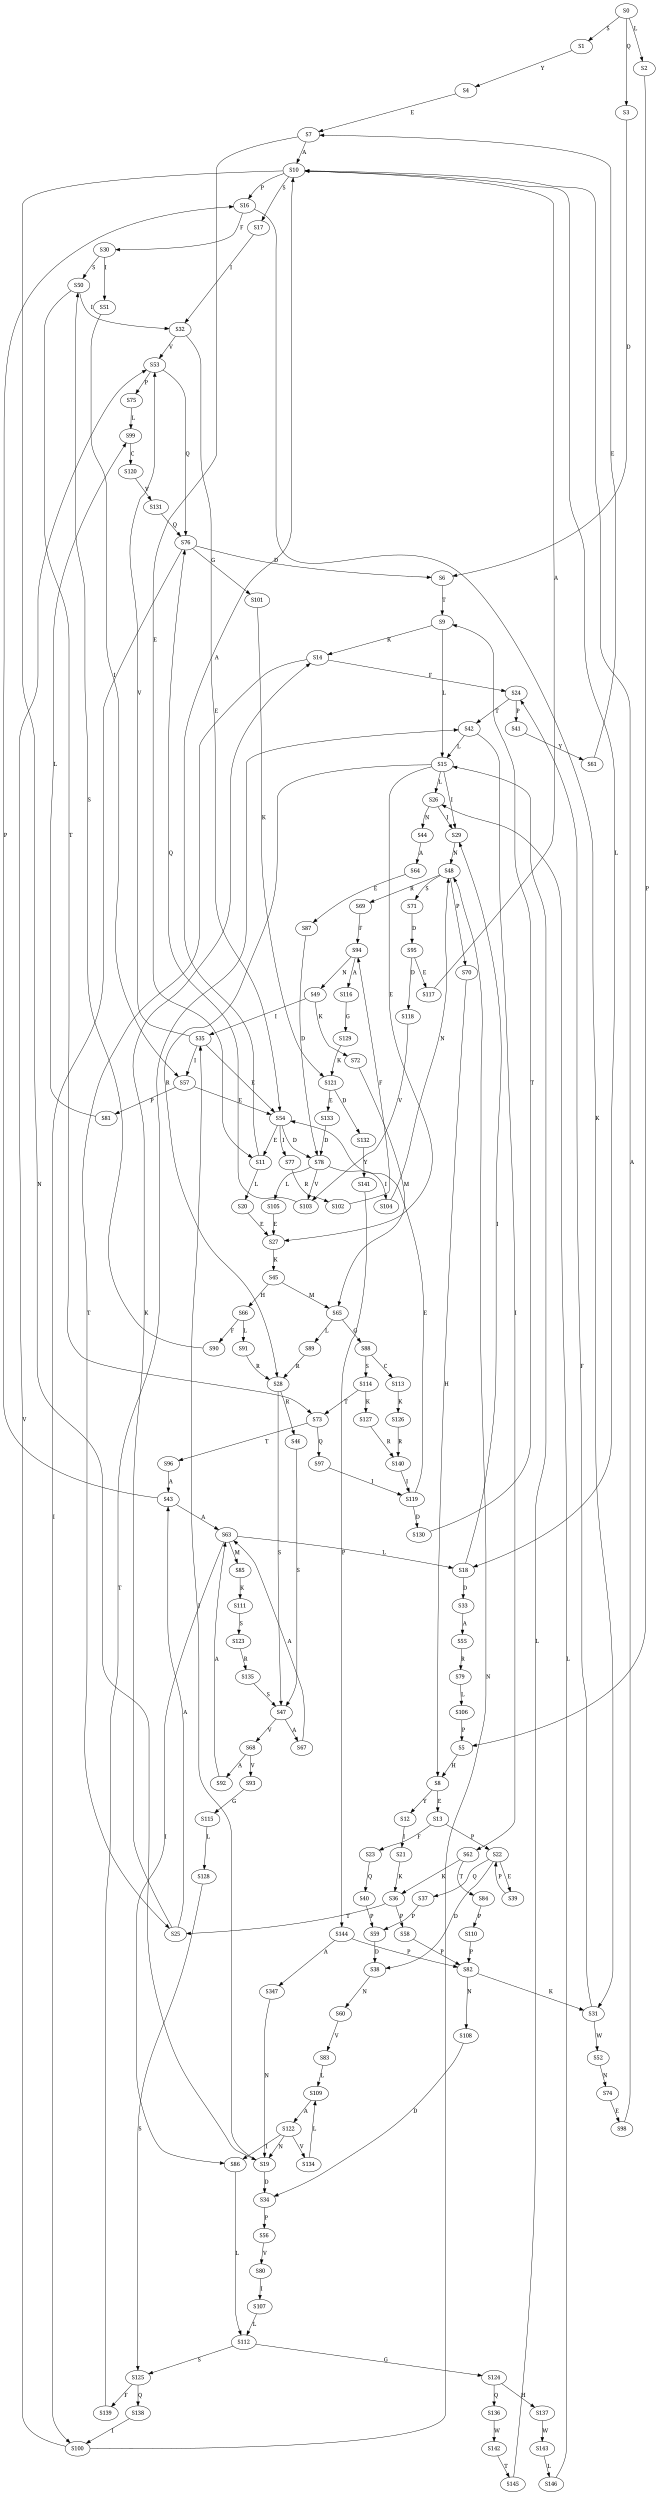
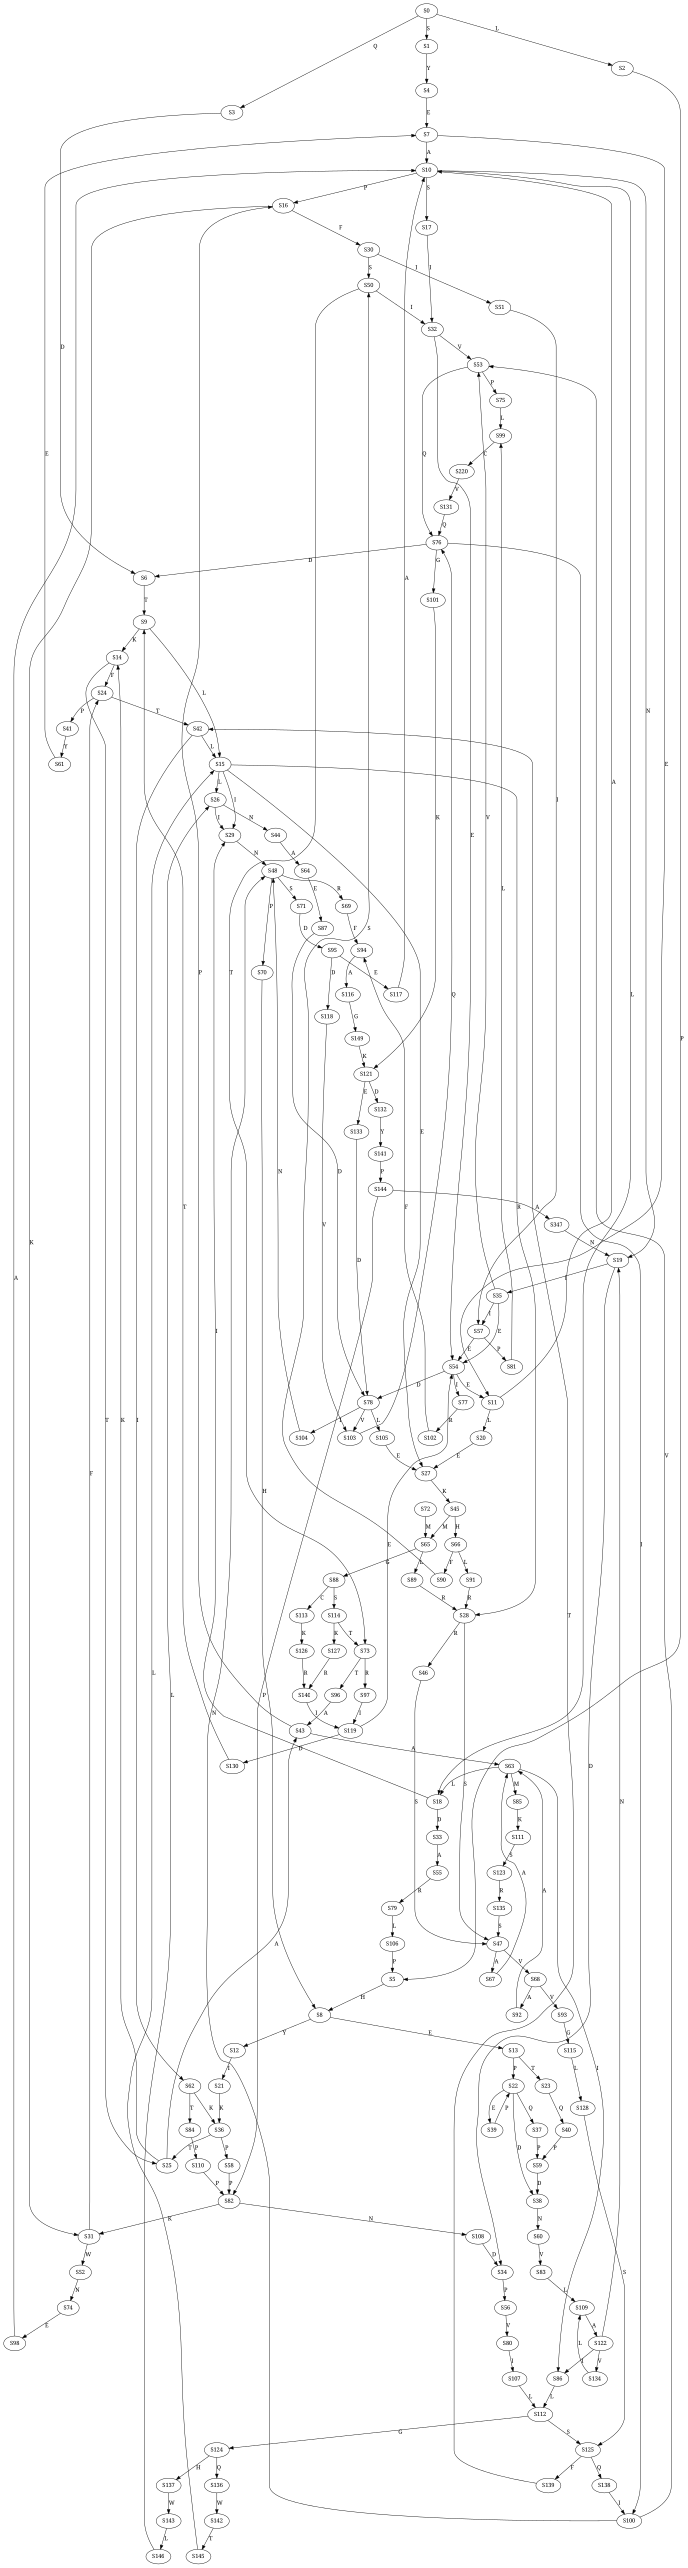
(131, 472) -> (462, 472)
(315, 995) -> none
(345, 1039) -> (357, 1039)
(321, 1442) -> (367, 1673)
(419, 1837) -> (533, 2068)
